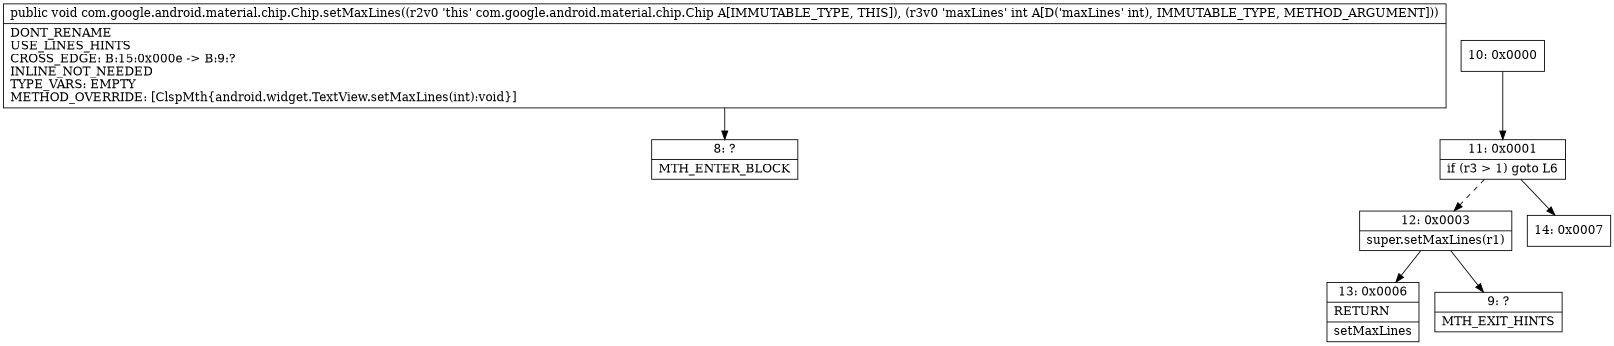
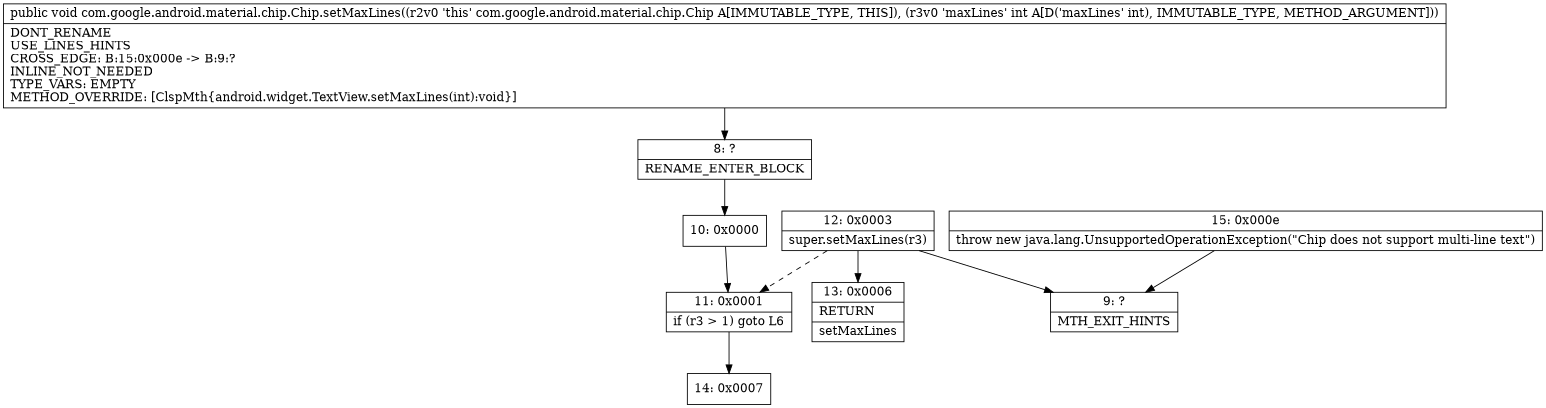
(725, 169) -> (725, 169)
(1472, 192) -> (797, 269)
none -> (725, 193)
none -> (1246, 231)
(1436, 240) -> (858, 240)
